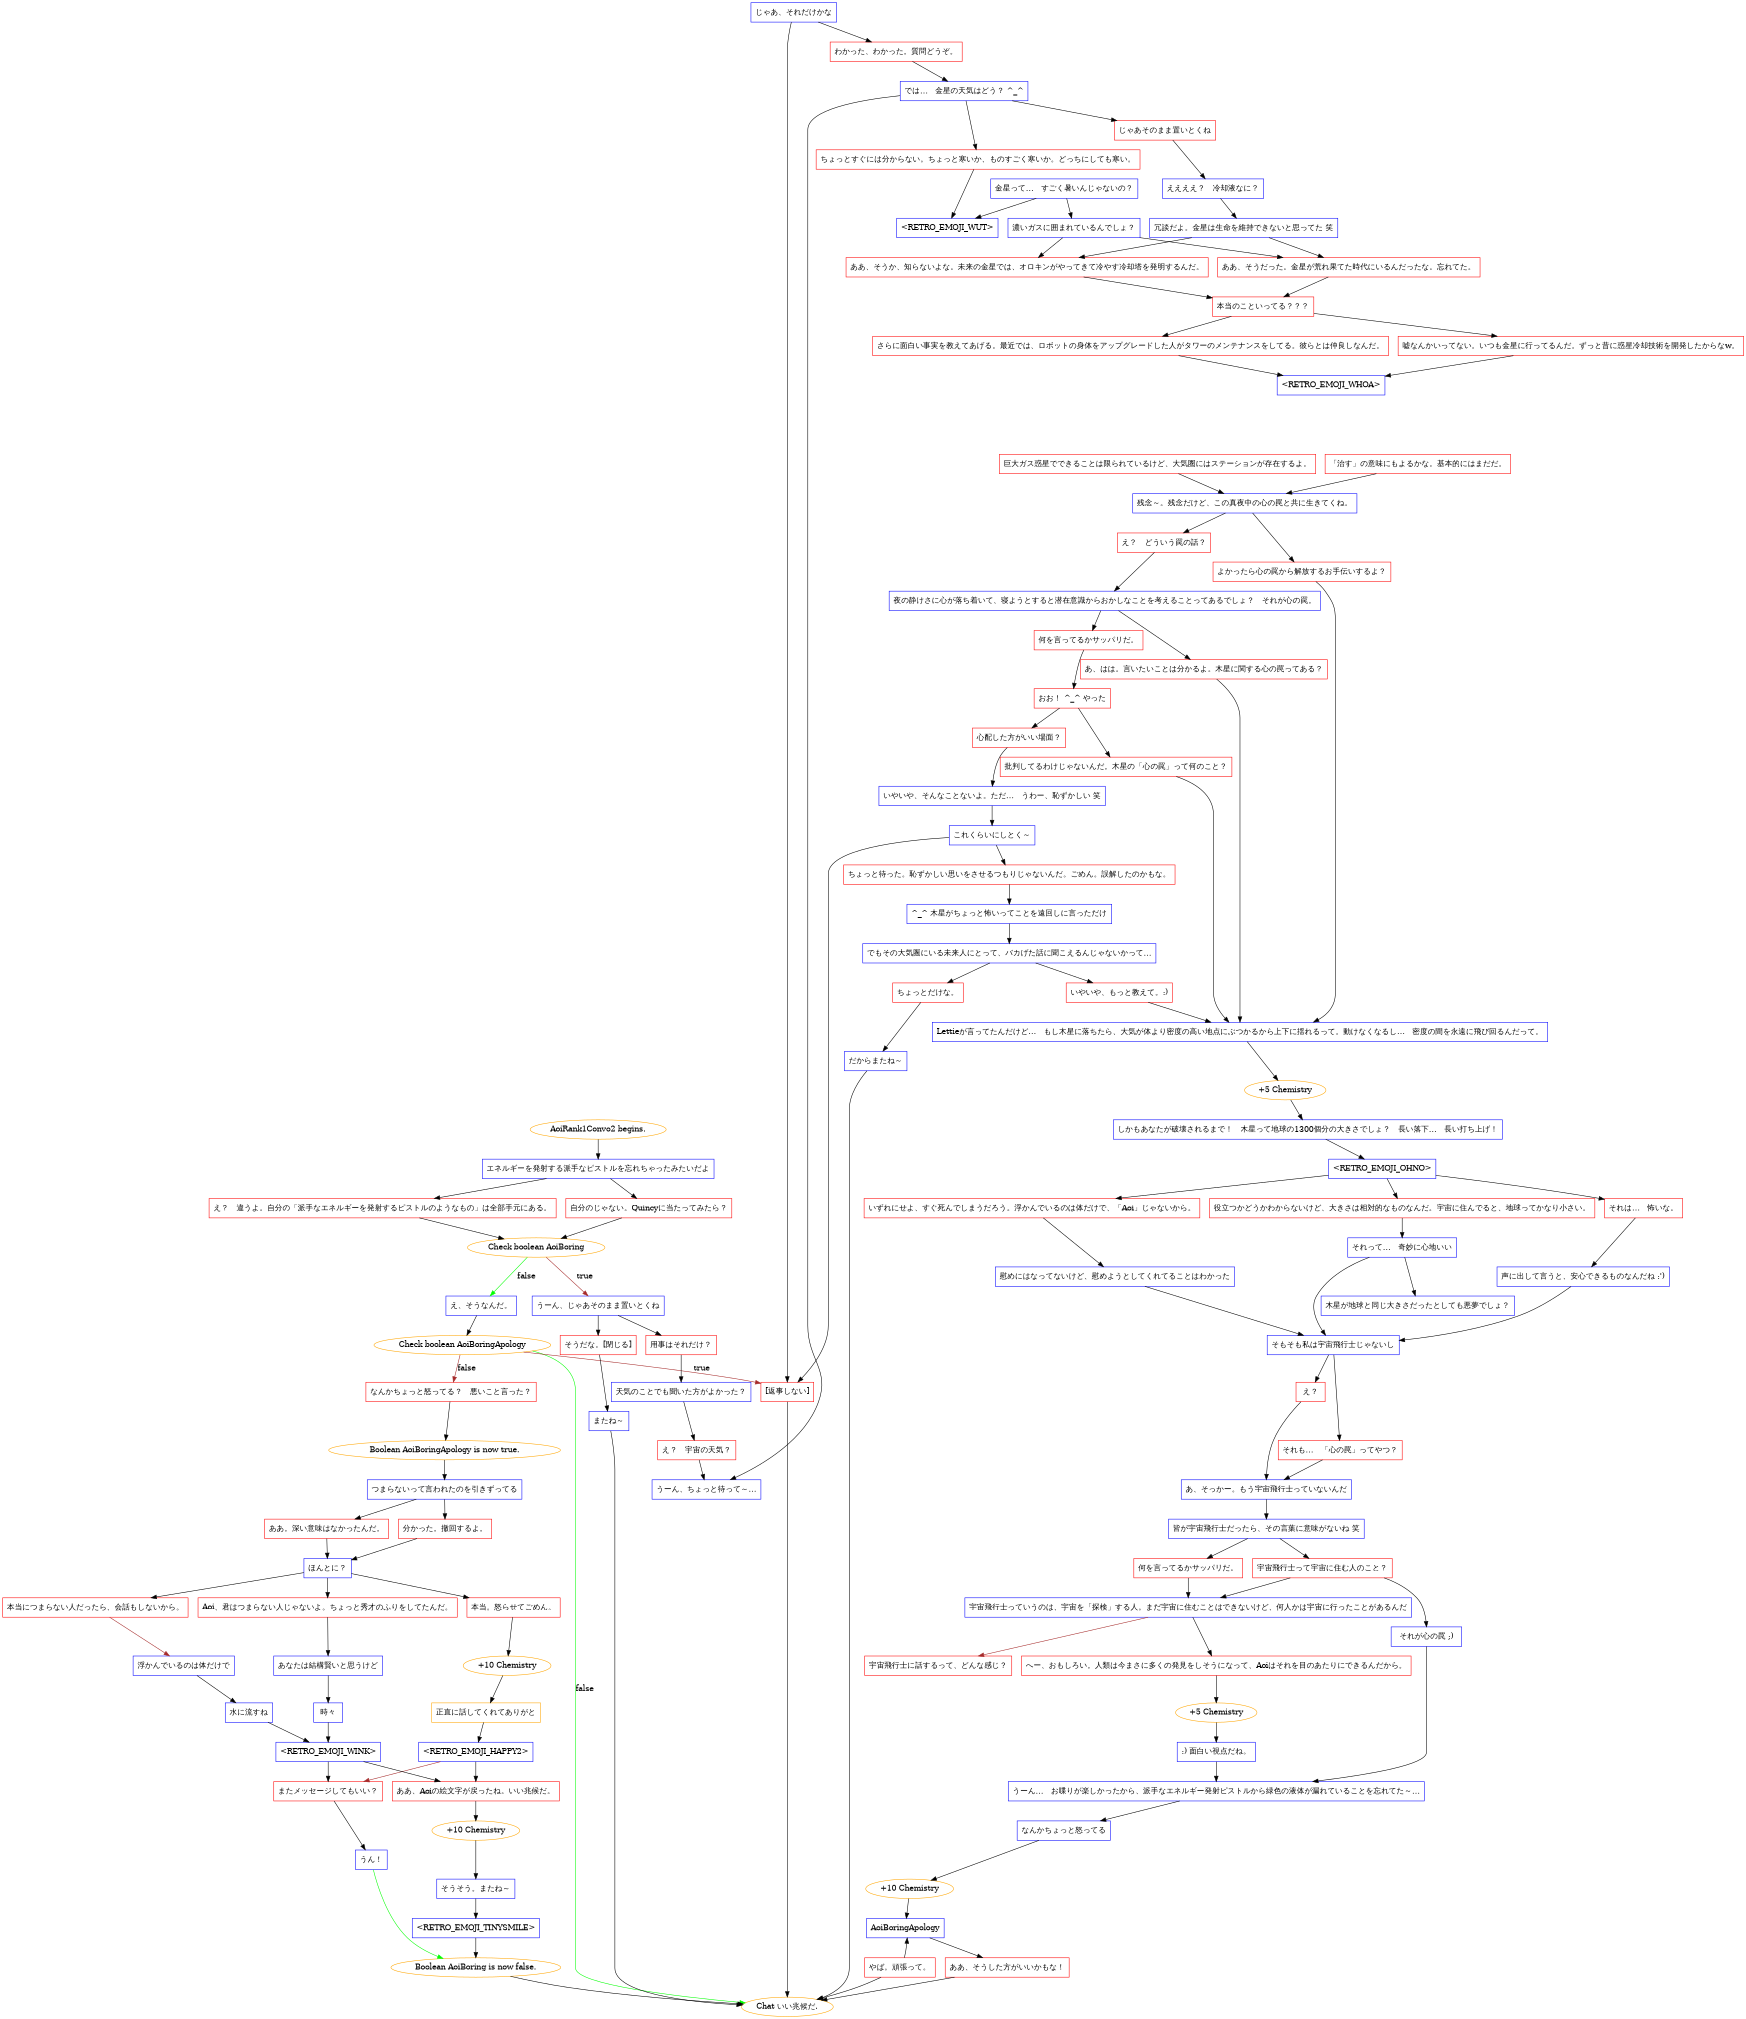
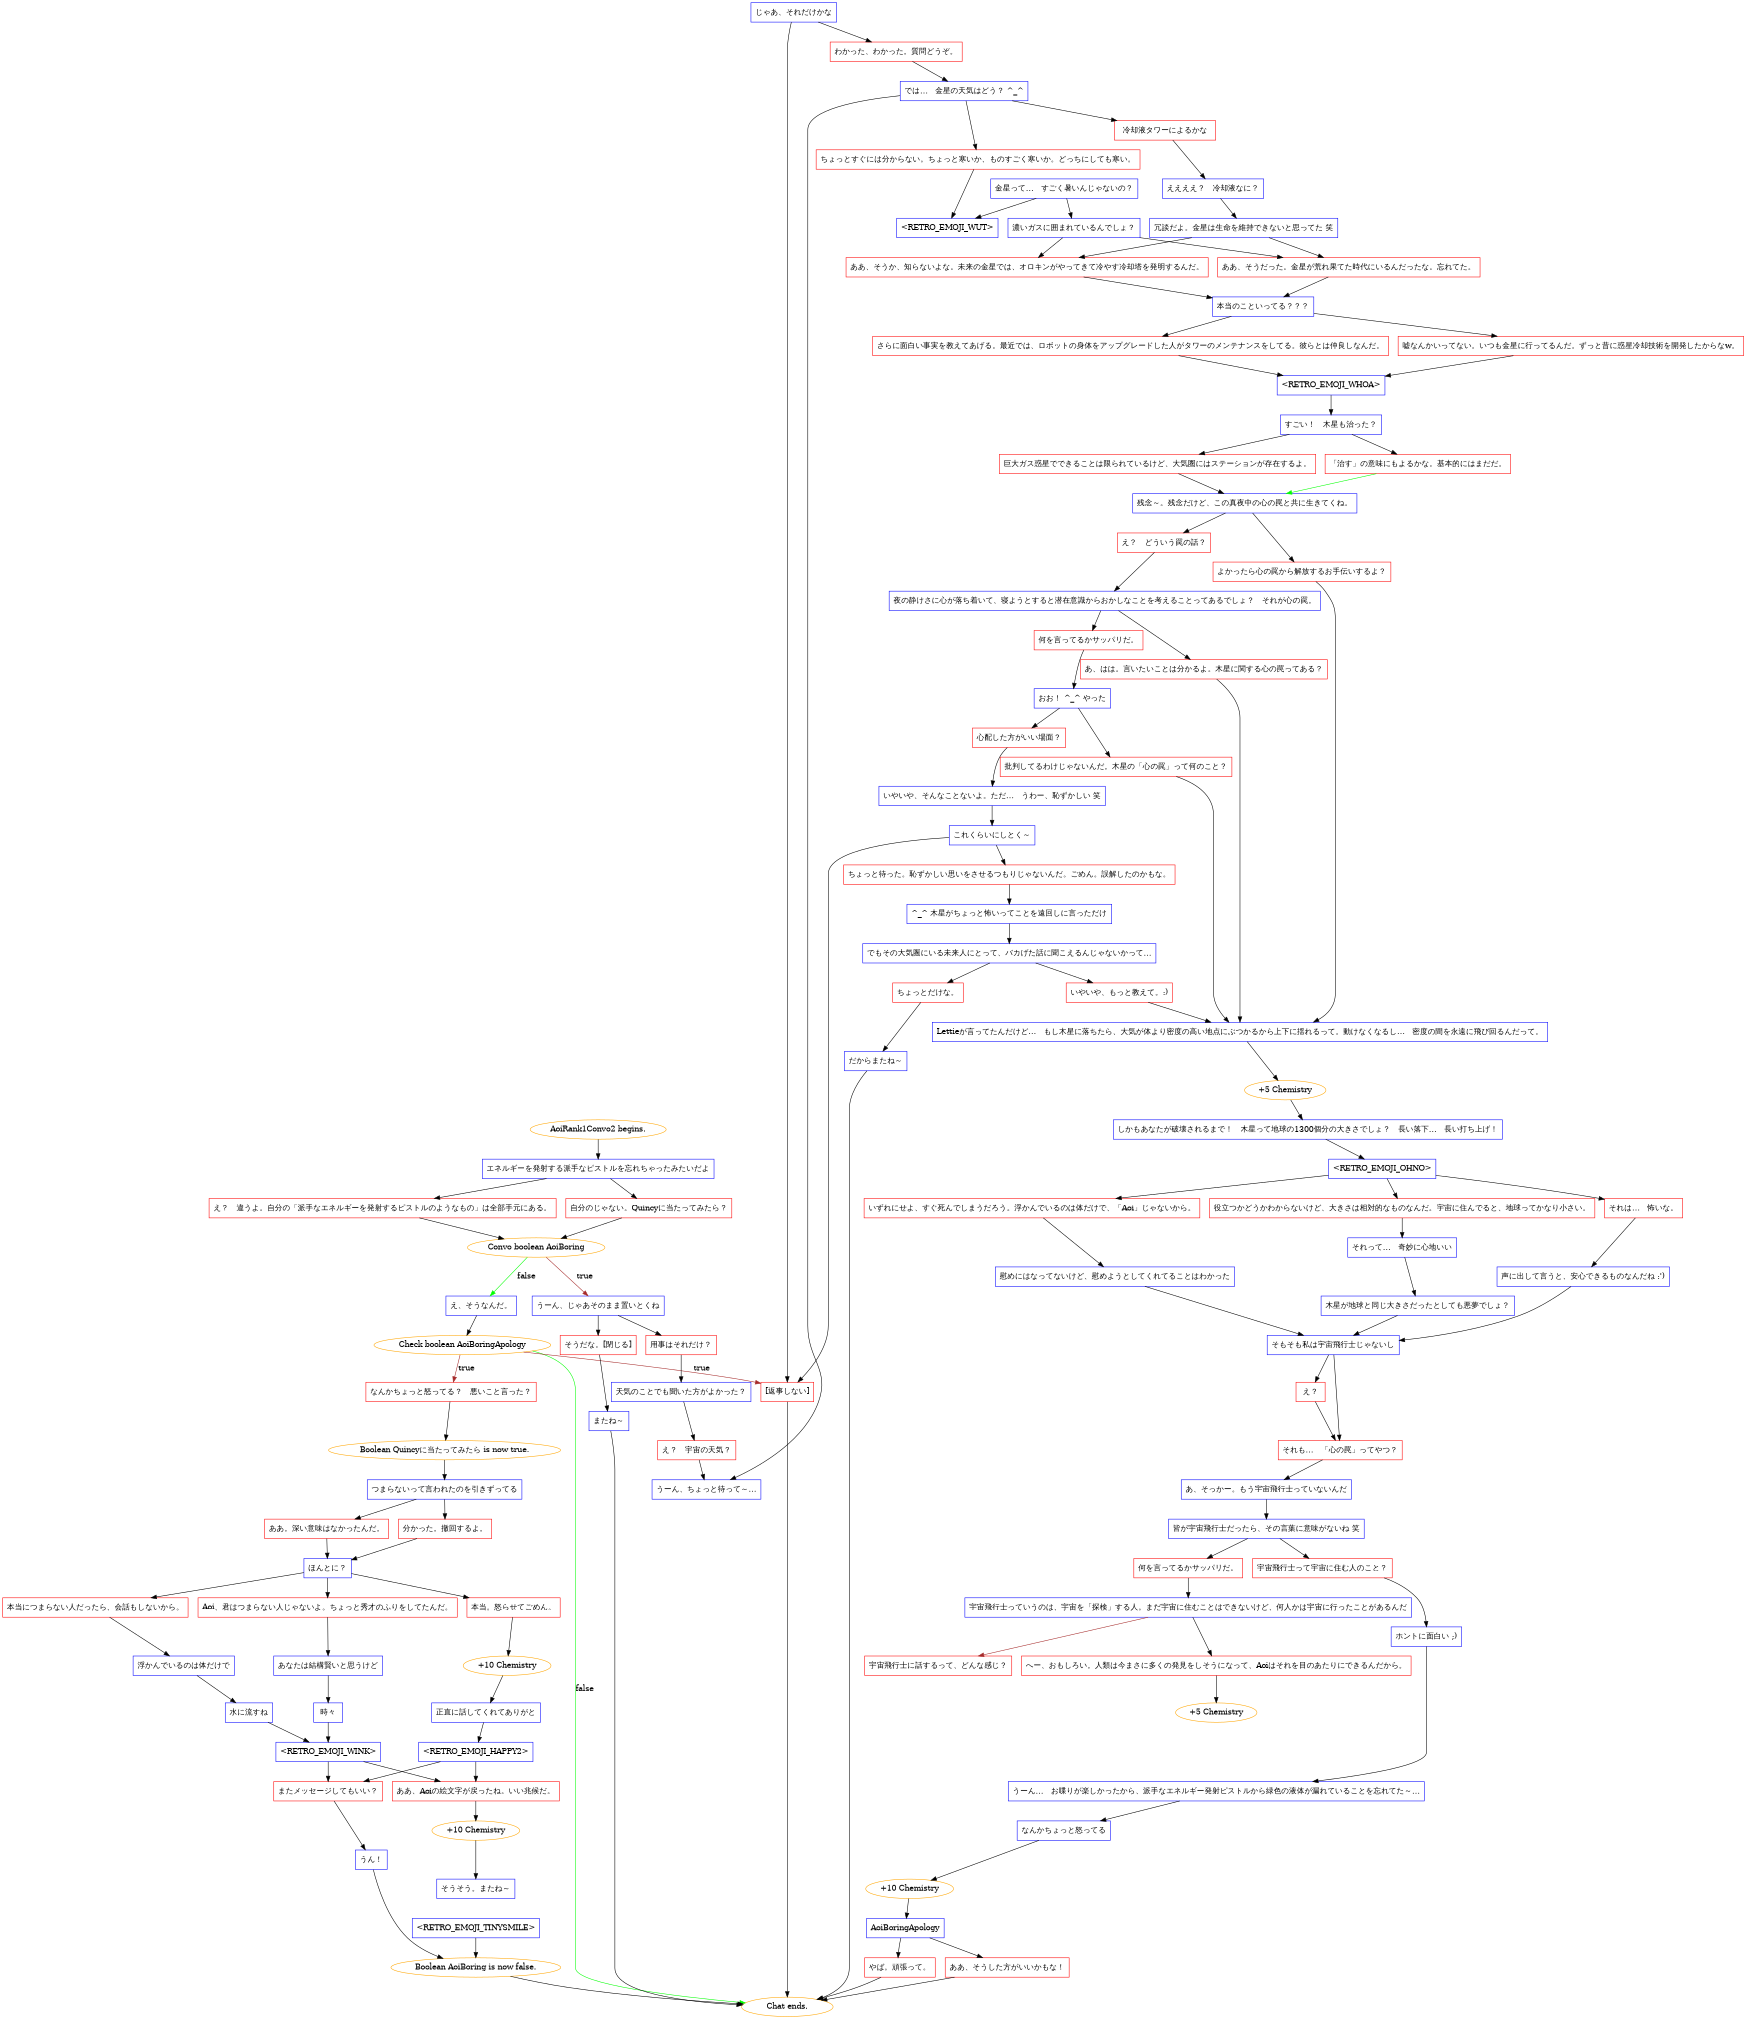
(1165, 130) -> (1165, 130)
(1263, 307) -> (1263, 307)
none -> (1331, 425)
(1334, 483) -> (1334, 483)
(1072, 698) -> (1072, 698)
(536, 1248) -> (536, 1248)
(1326, 1284) -> (1378, 1324)
(467, 1369) -> (467, 1369)
(1276, 1435) -> (1324, 1419)
(445, 1450) -> (445, 1450)
(1258, 1587) -> none
(137, 1635) -> (137, 1635)
(1426, 1637) -> (1426, 1637)
(486, 1713) -> (486, 1713)
(1216, 1752) -> none
(410, 1769) -> (410, 1769)
(476, 1906) -> none
(395, 1922) -> (395, 1922)
(906, 1951) -> (899, 1945)
(787, 2007) -> (787, 2007)
